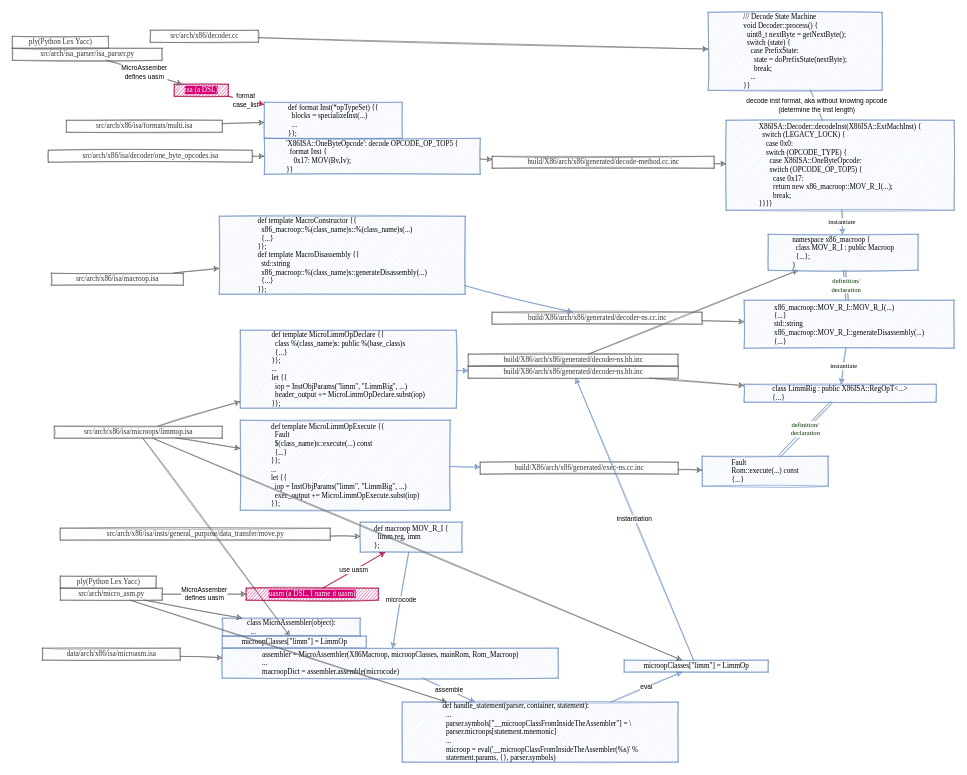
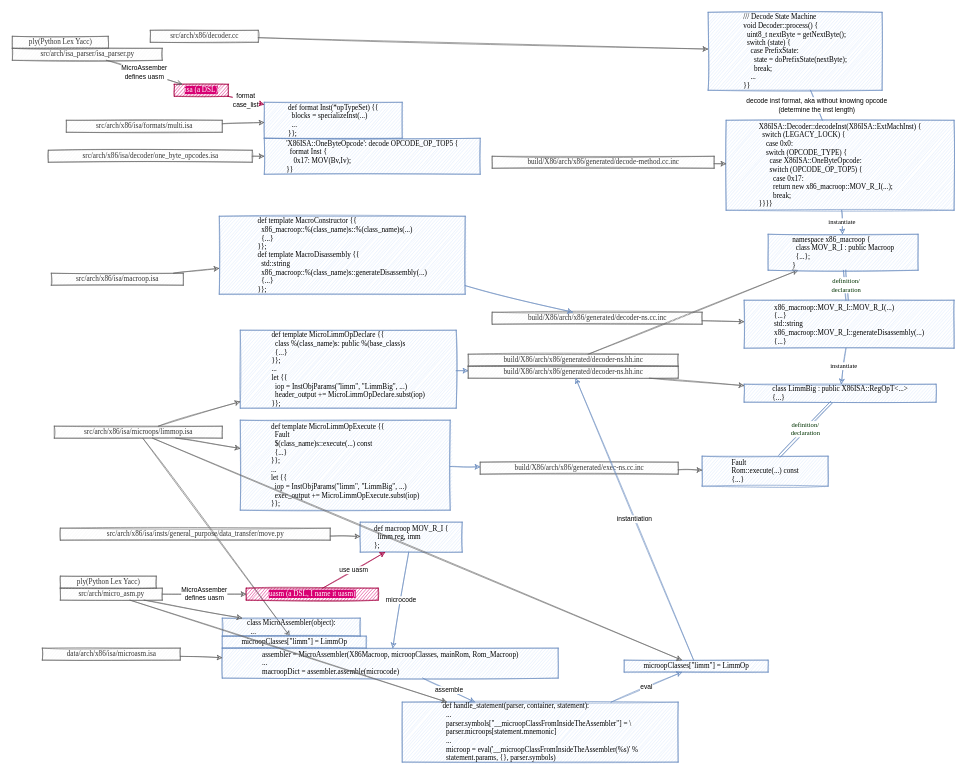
(177, 83) -> (177, 83)
(484, 159) -> none
